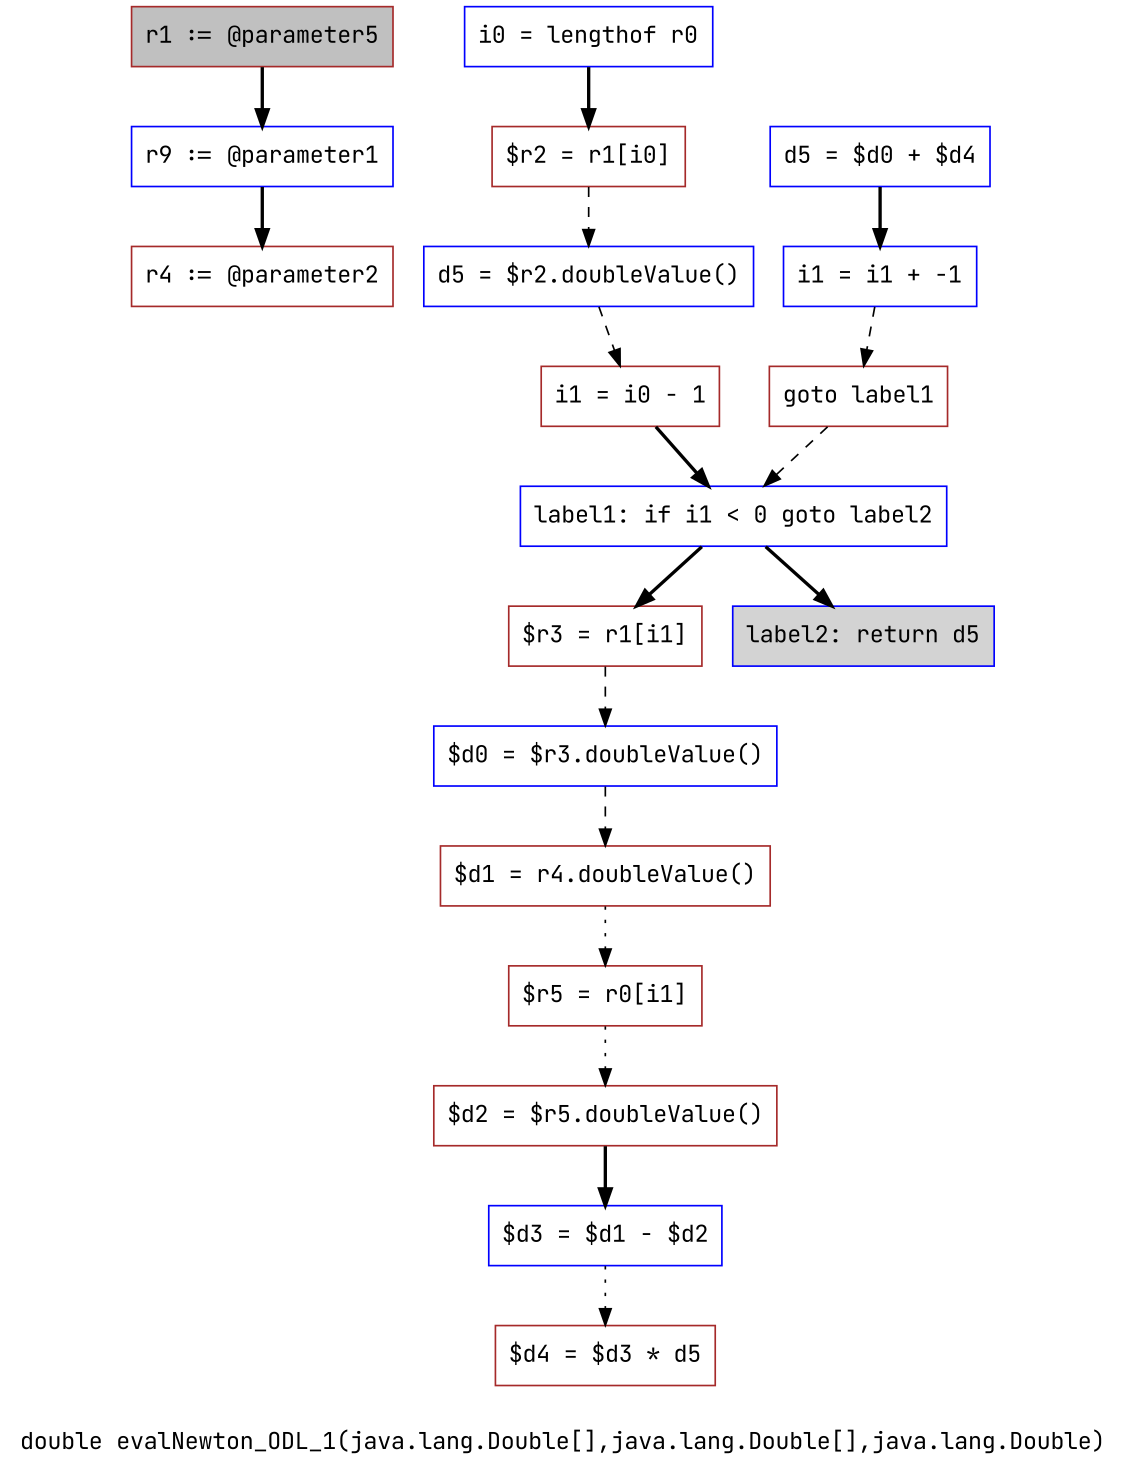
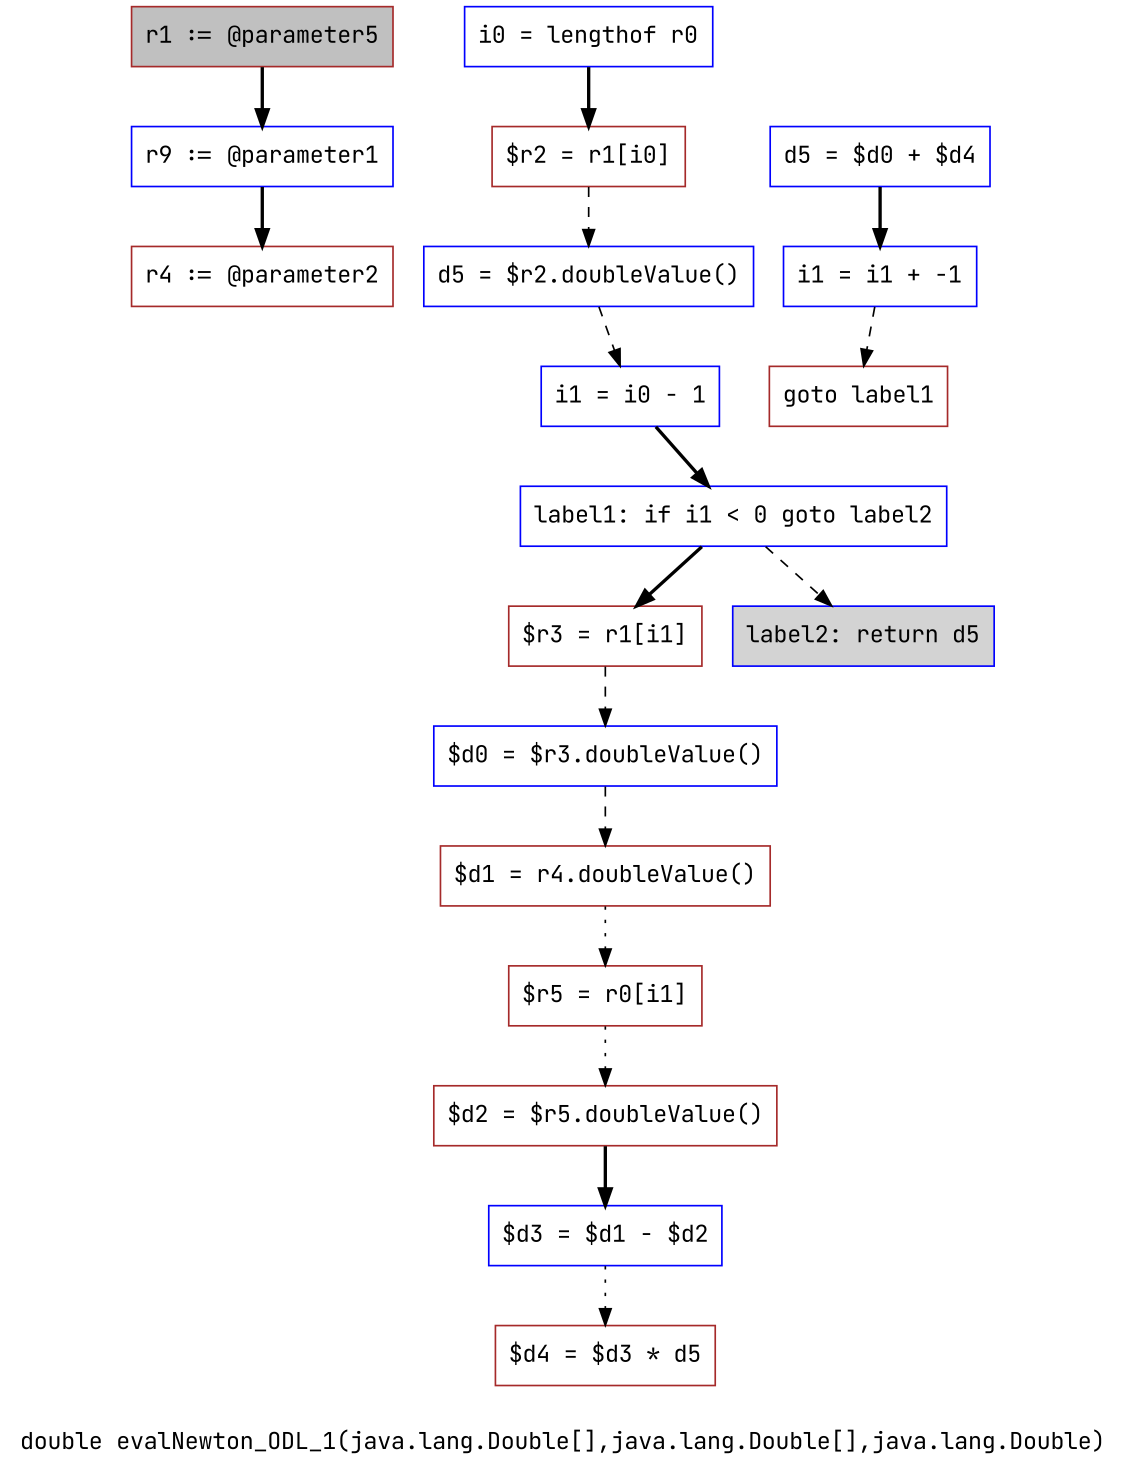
(630, 396) -> (630, 396)
(802, 451) -> none
(792, 571) -> (792, 571)
